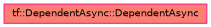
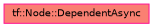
(105, 14) -> (77, 14)
